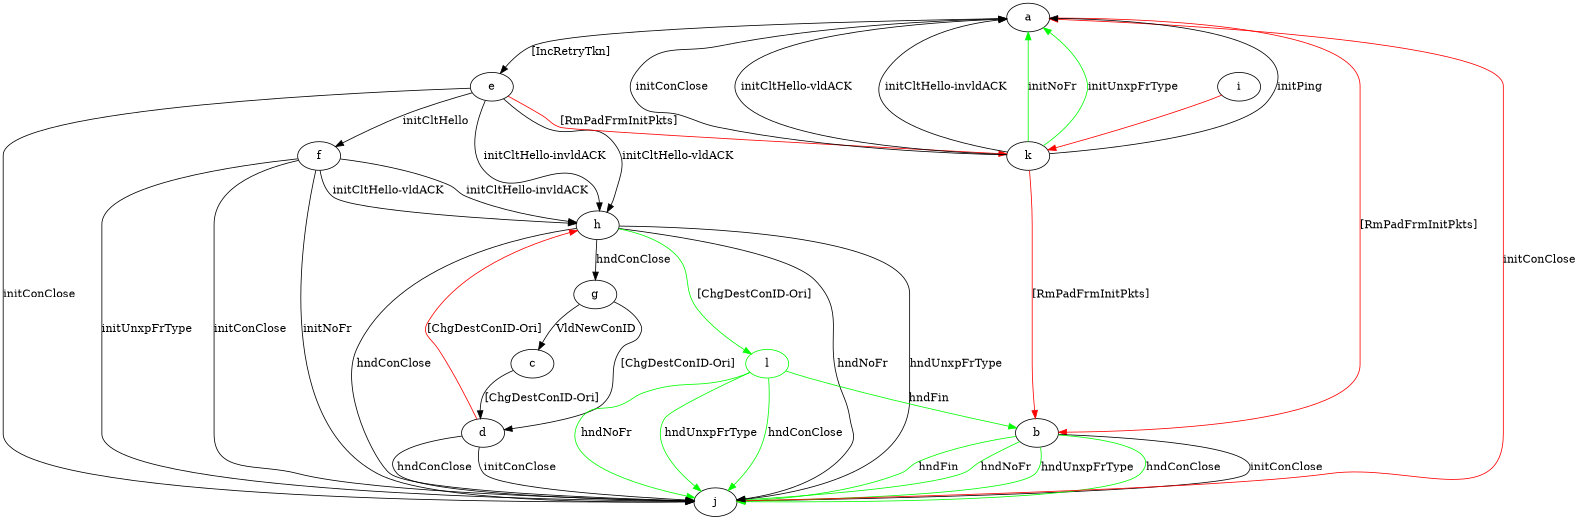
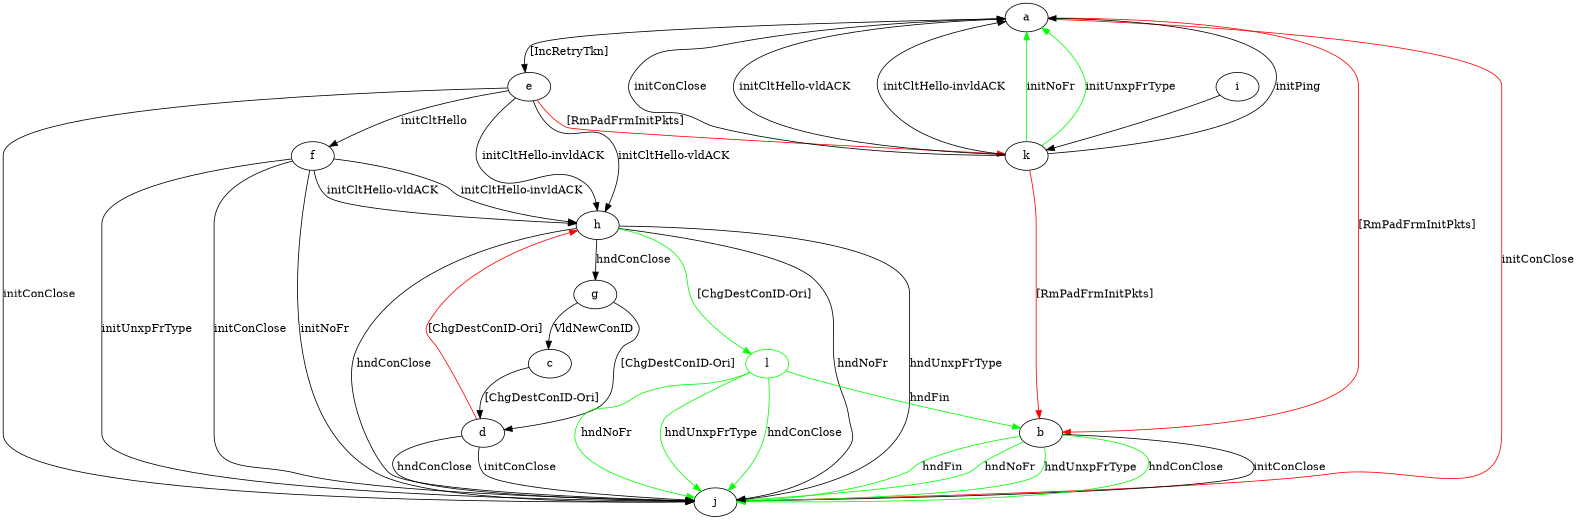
(1139, 123) -> (1138, 123)
(1503, 429) -> (1502, 420)
